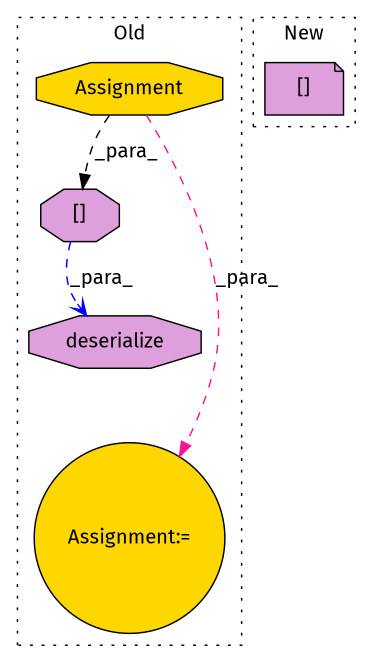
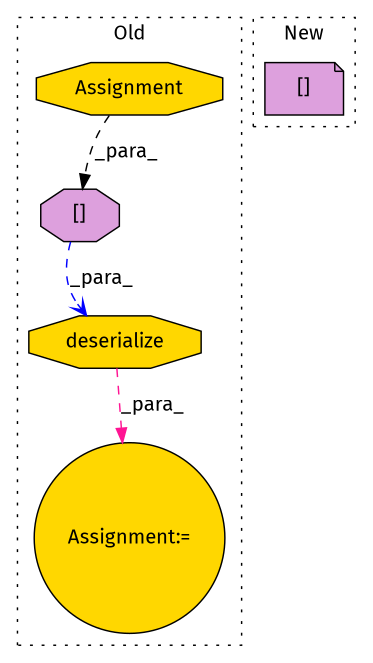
(213, 275) -> (119, 398)
(115, 342) -> (115, 342)
